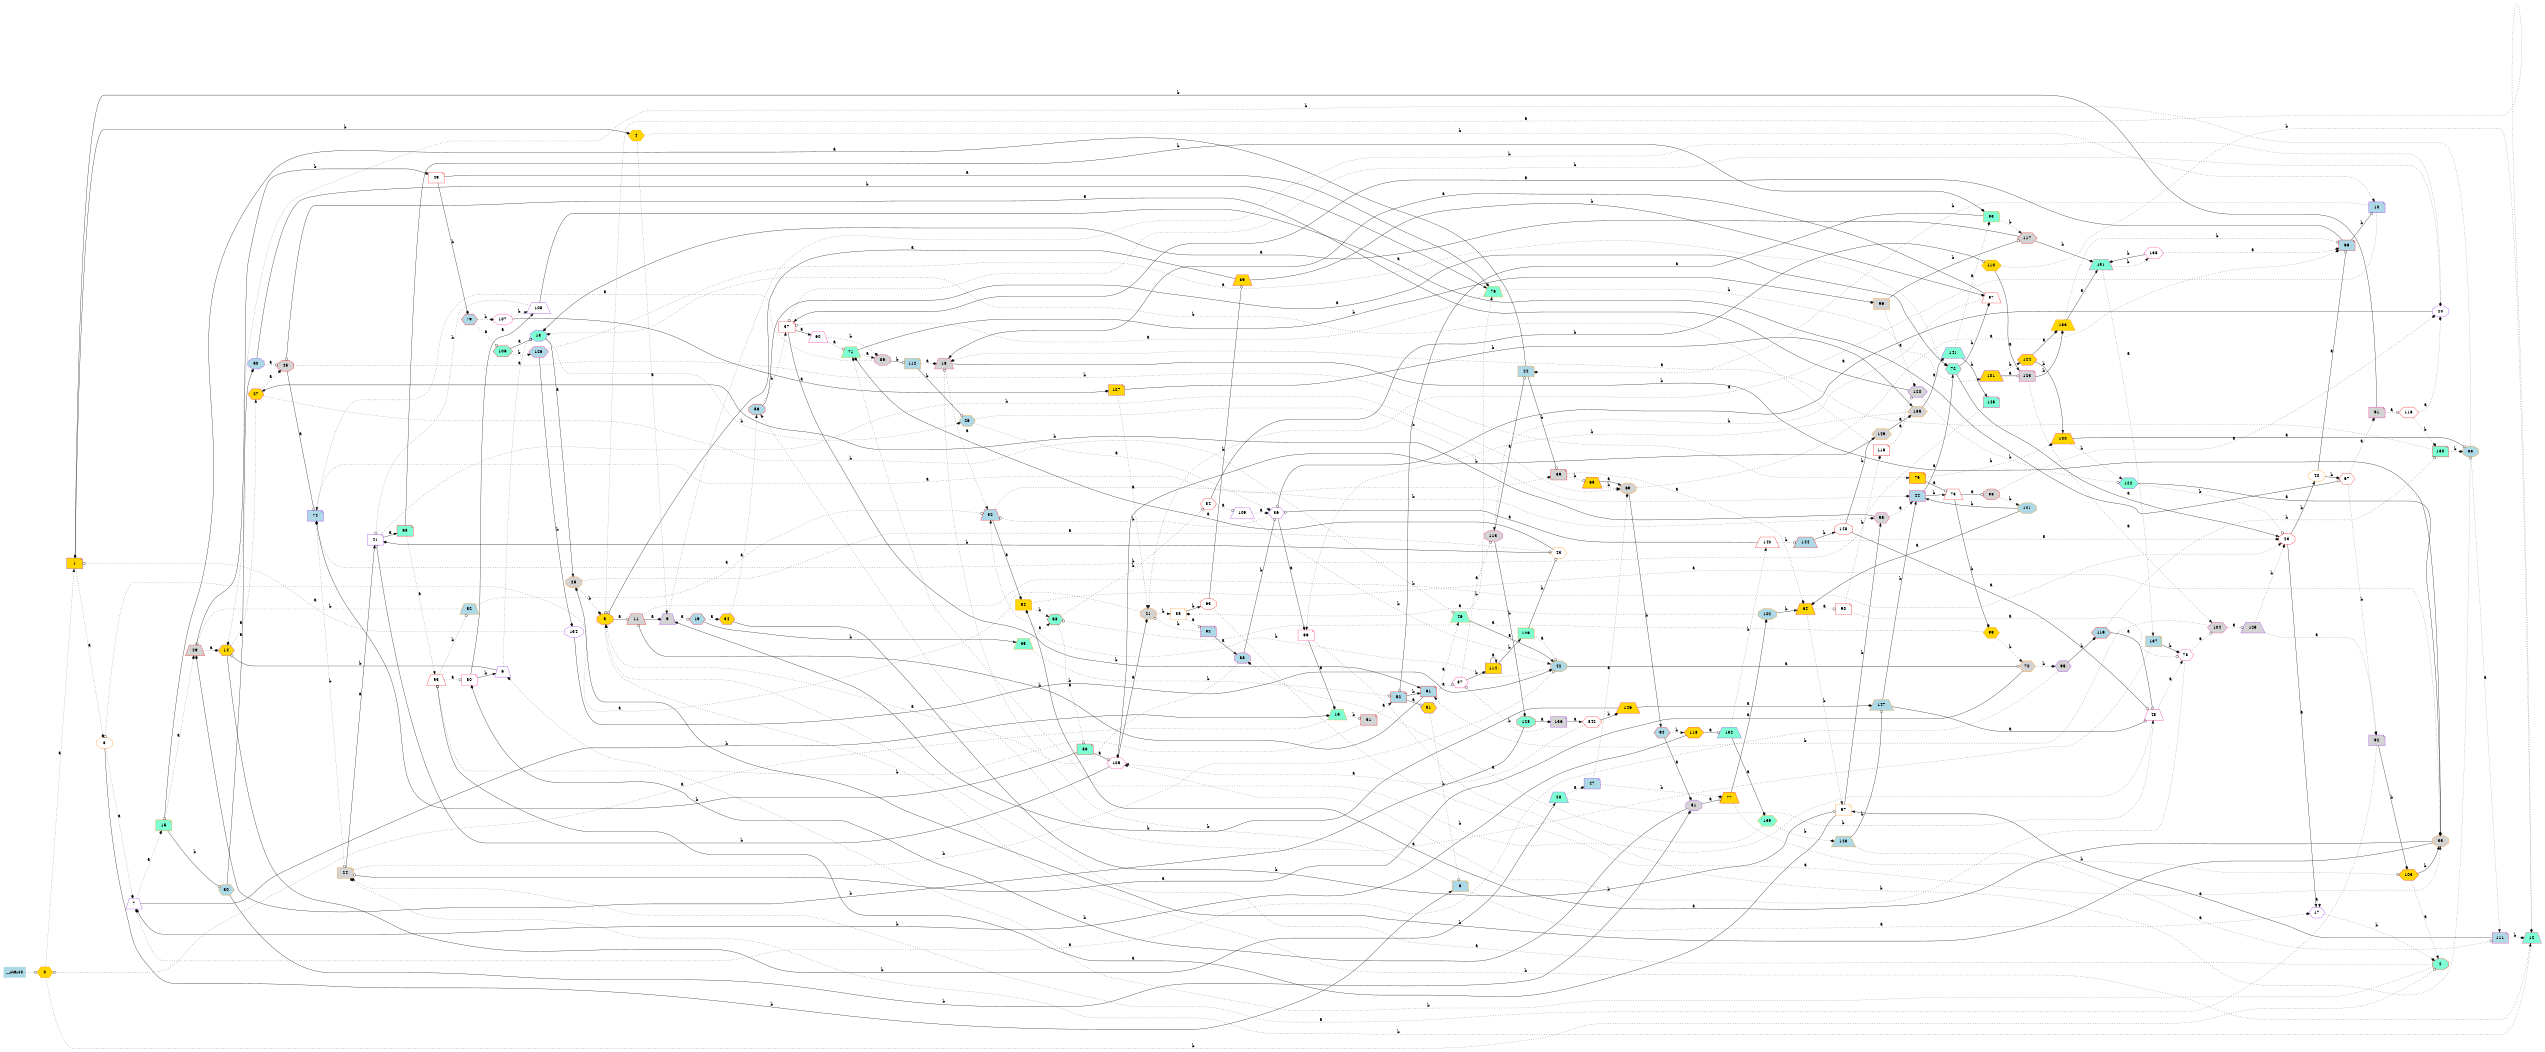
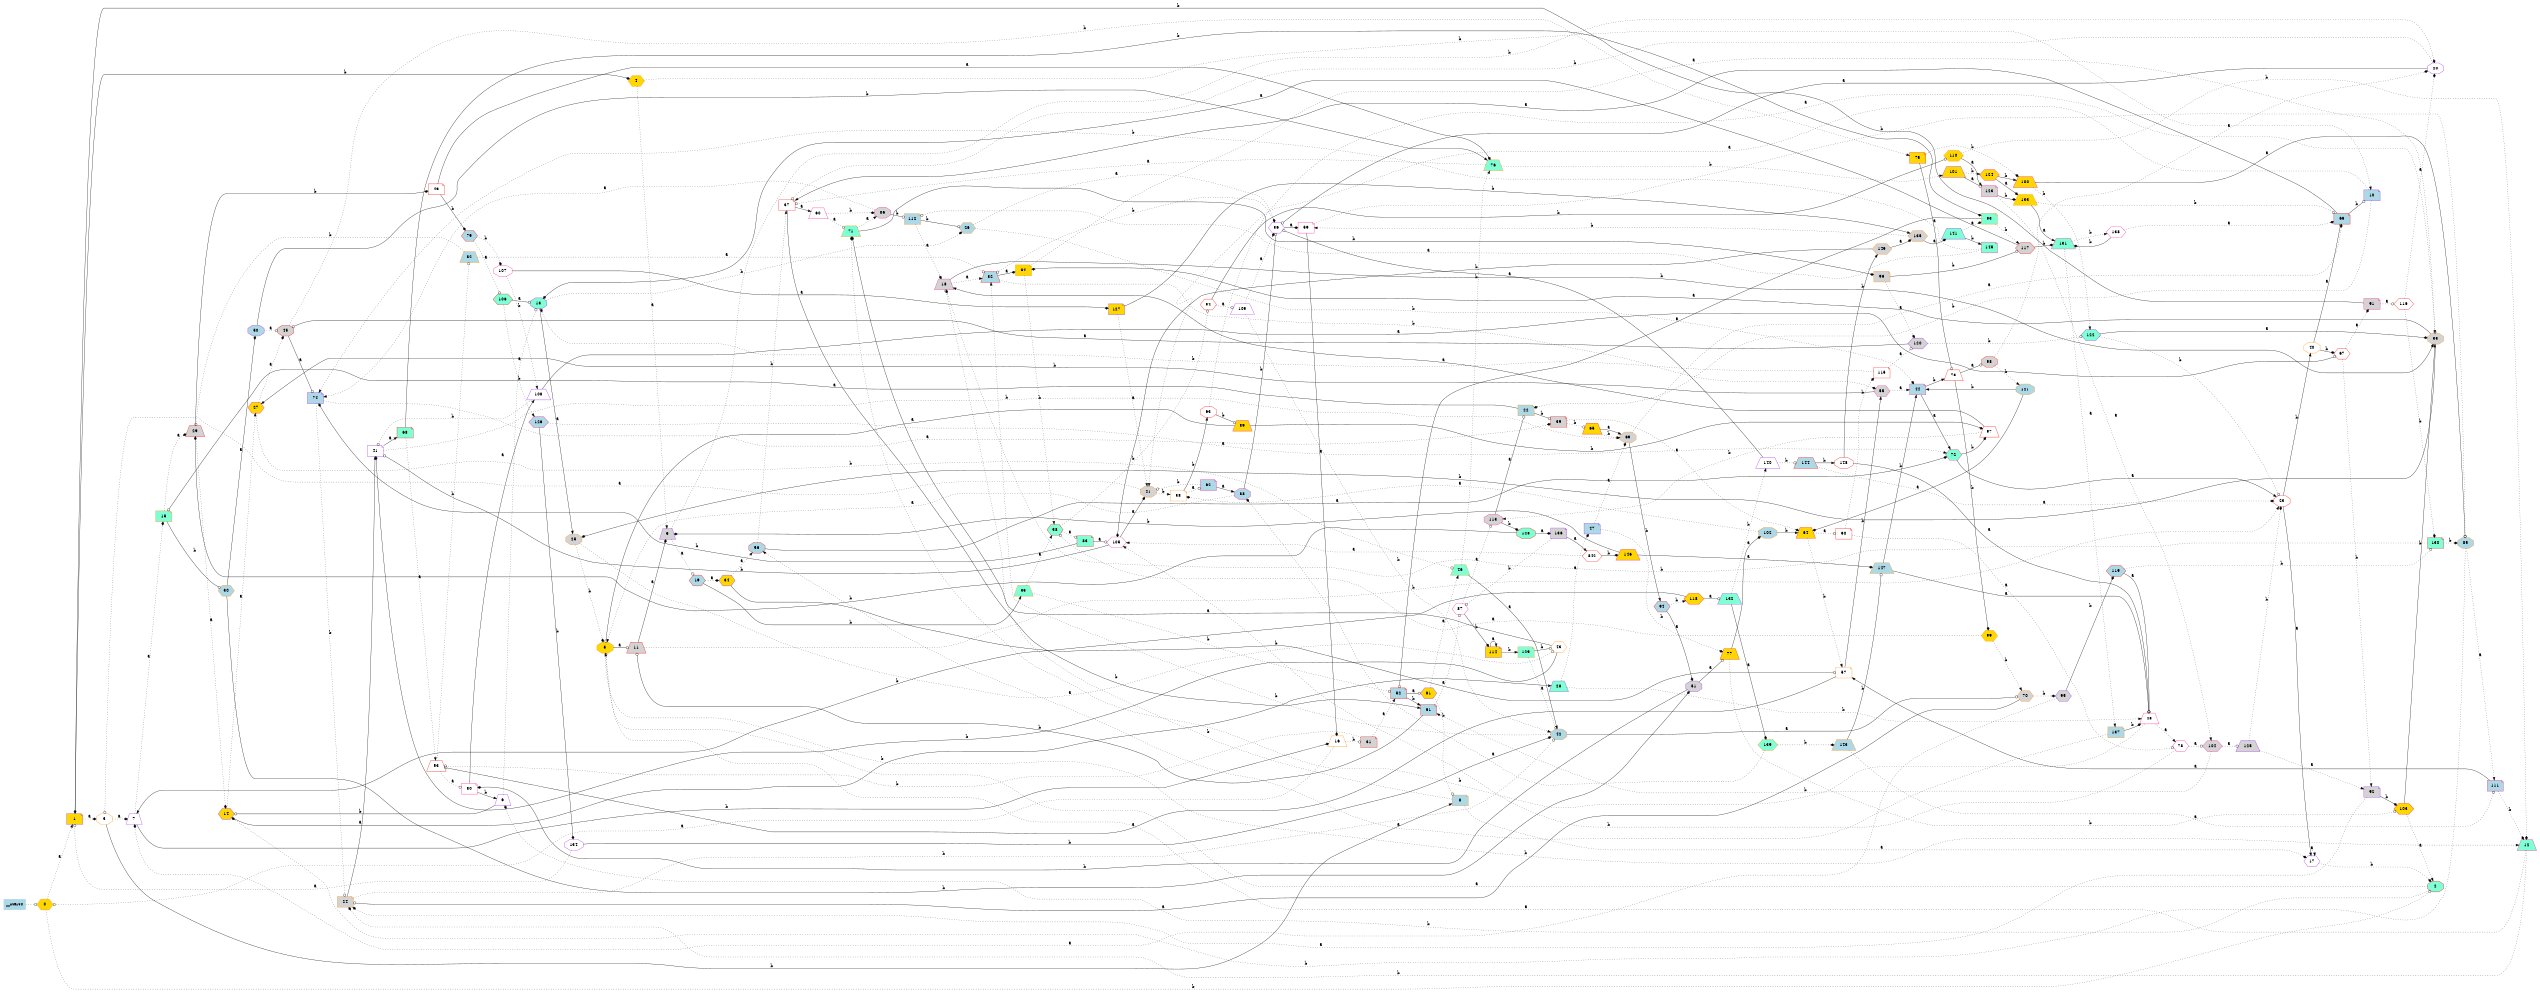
none -> (1452, 253)
(1662, 365) -> (1662, 570)
(1767, 542) -> (1768, 463)
(605, 619) -> (605, 648)
(2169, 648) -> (2131, 728)
(1337, 715) -> (1337, 741)
(1136, 830) -> (1153, 524)
